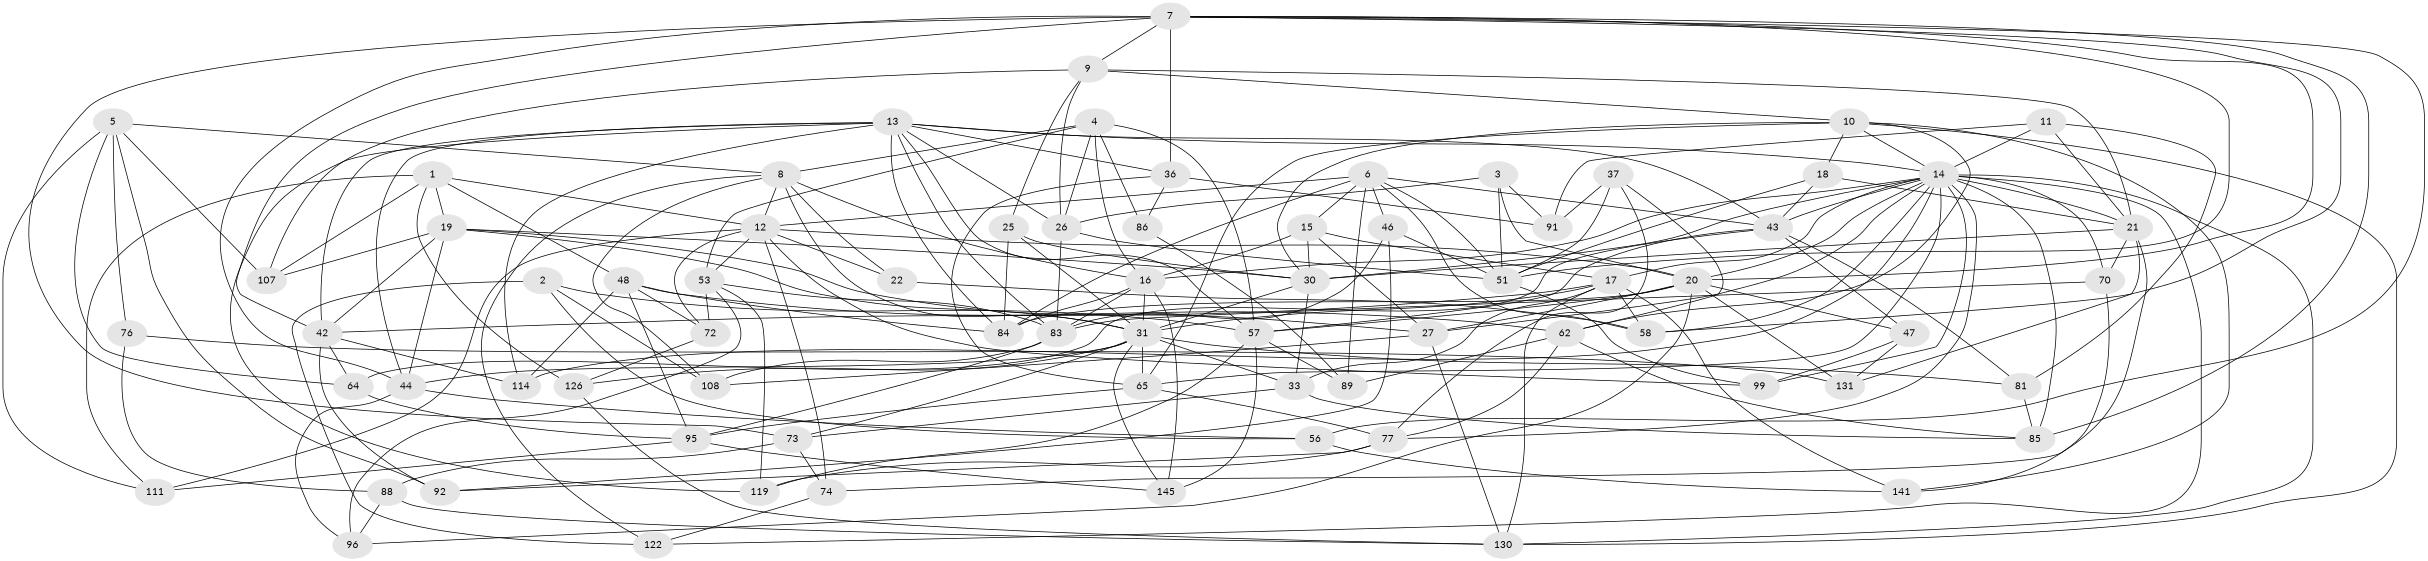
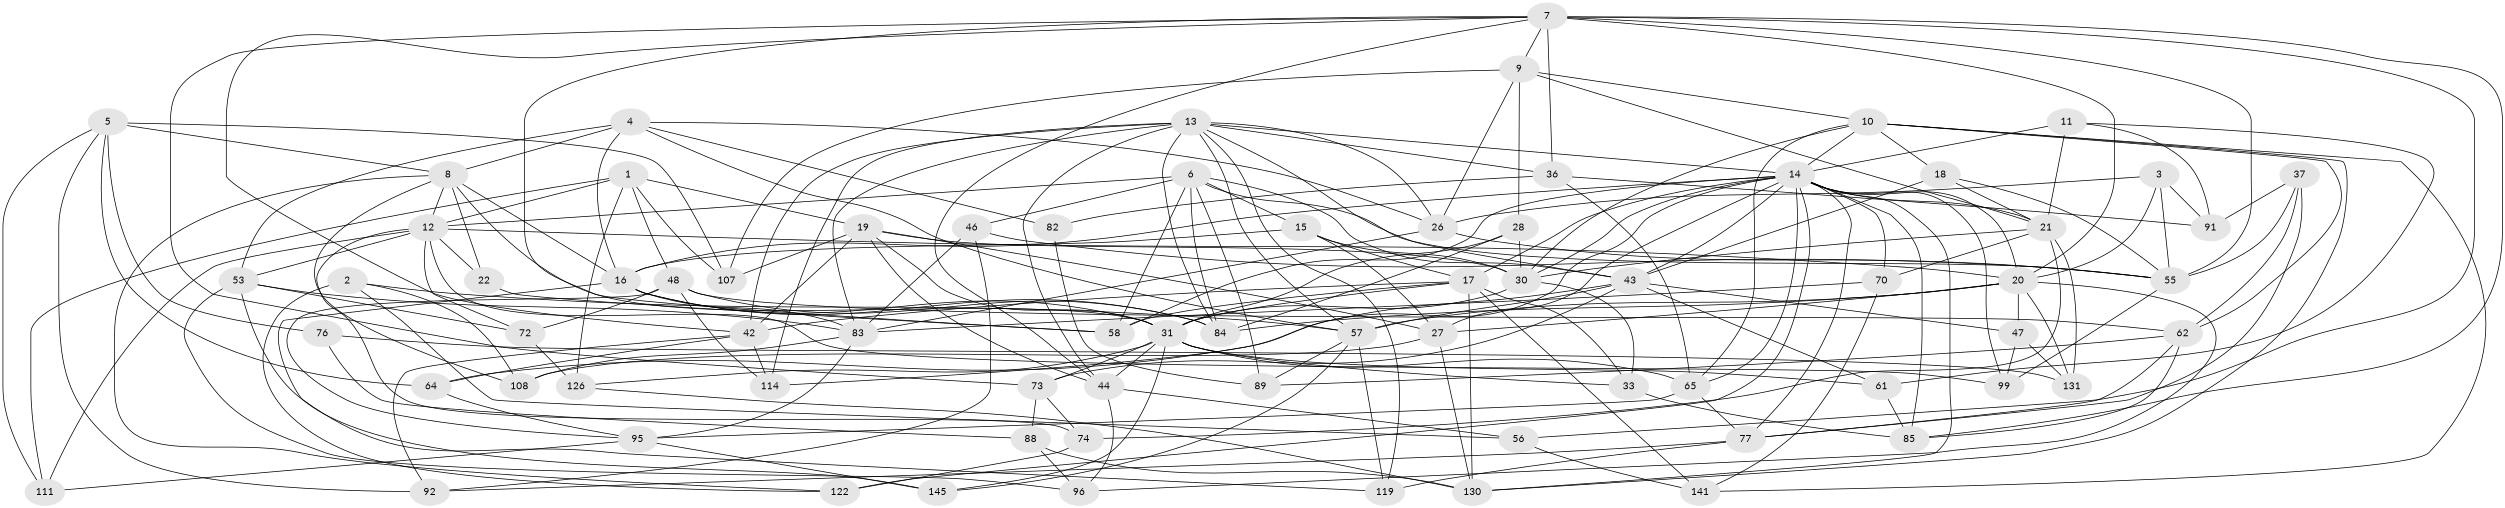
(1009, 228) -> (1519, 228)
(1142, 228) -> (1053, 228)
(1503, 281) -> (2170, 281)
(2021, 386) -> (1882, 386)
(1044, 413) -> (1383, 360)
